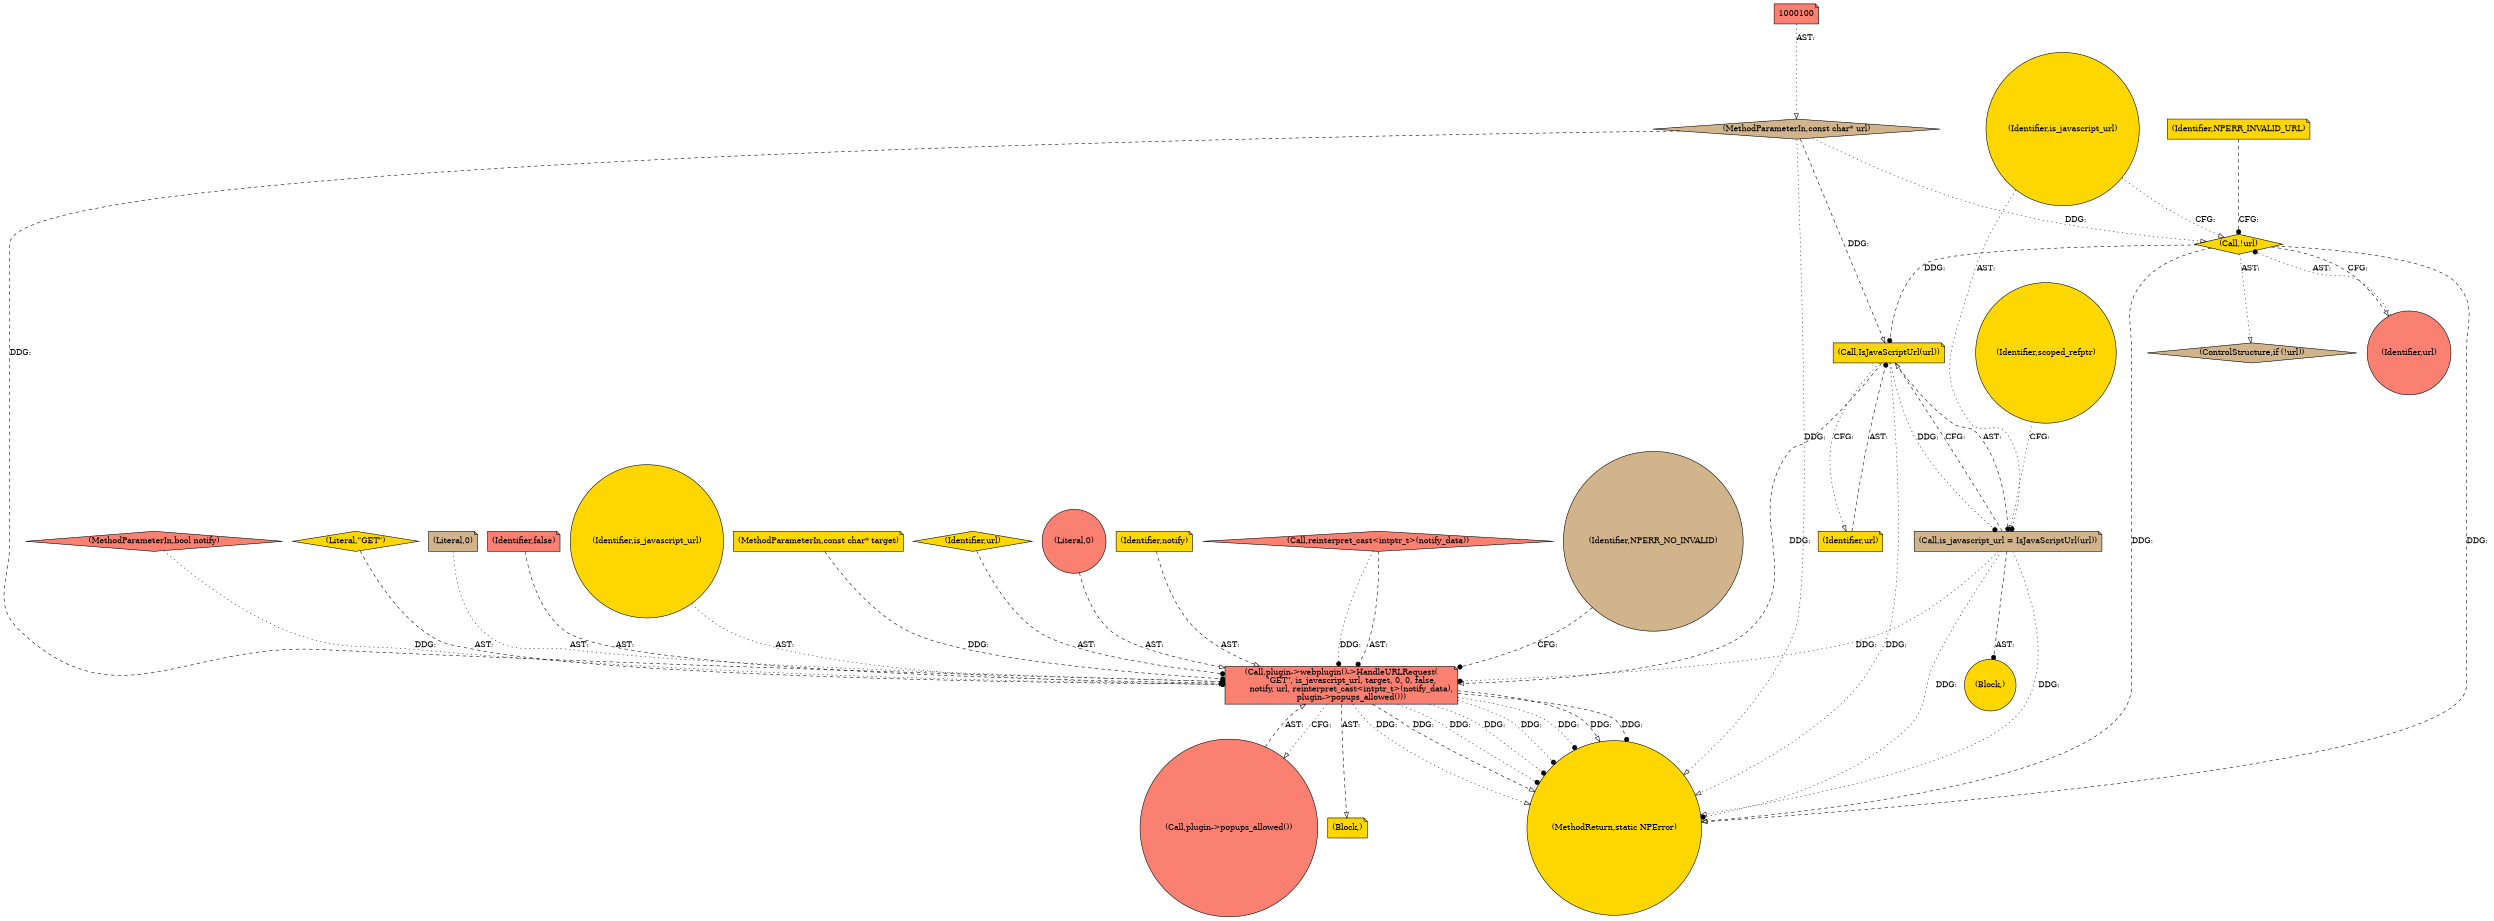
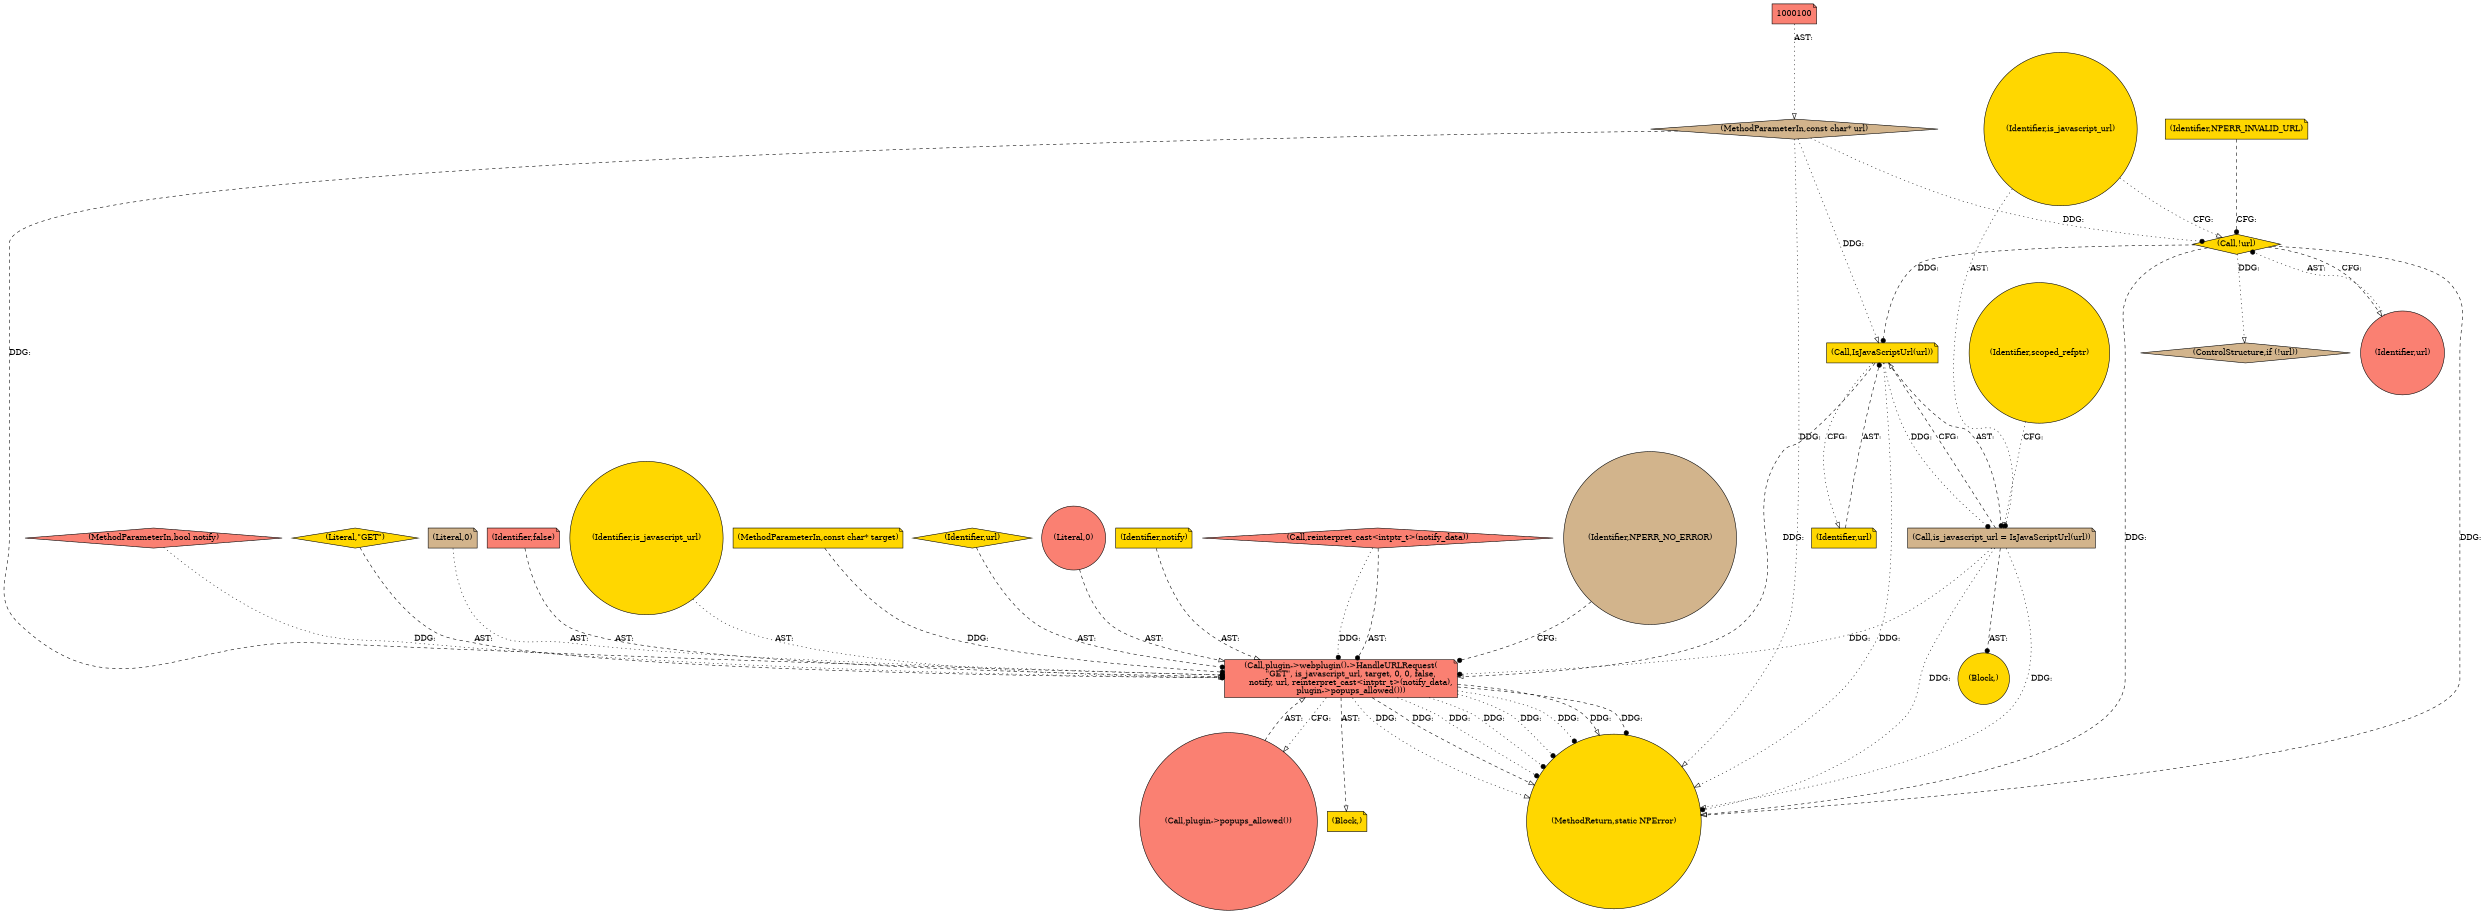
(1991, 208) -> (1990, 209)
(1842, 238) -> (1837, 238)
(2252, 269) -> (2250, 269)
(1653, 541) -> (1650, 538)
